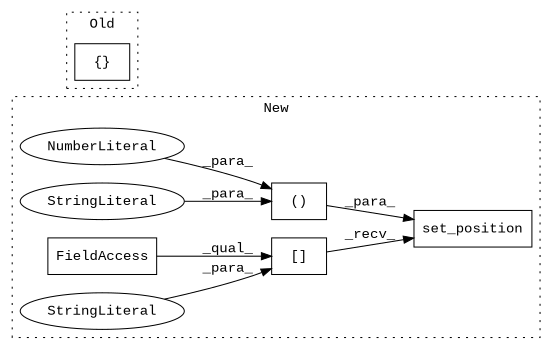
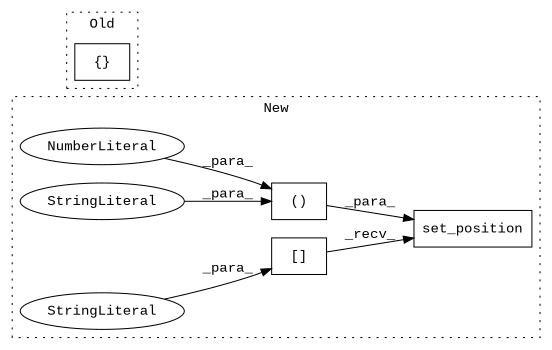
(102, 256) -> none
